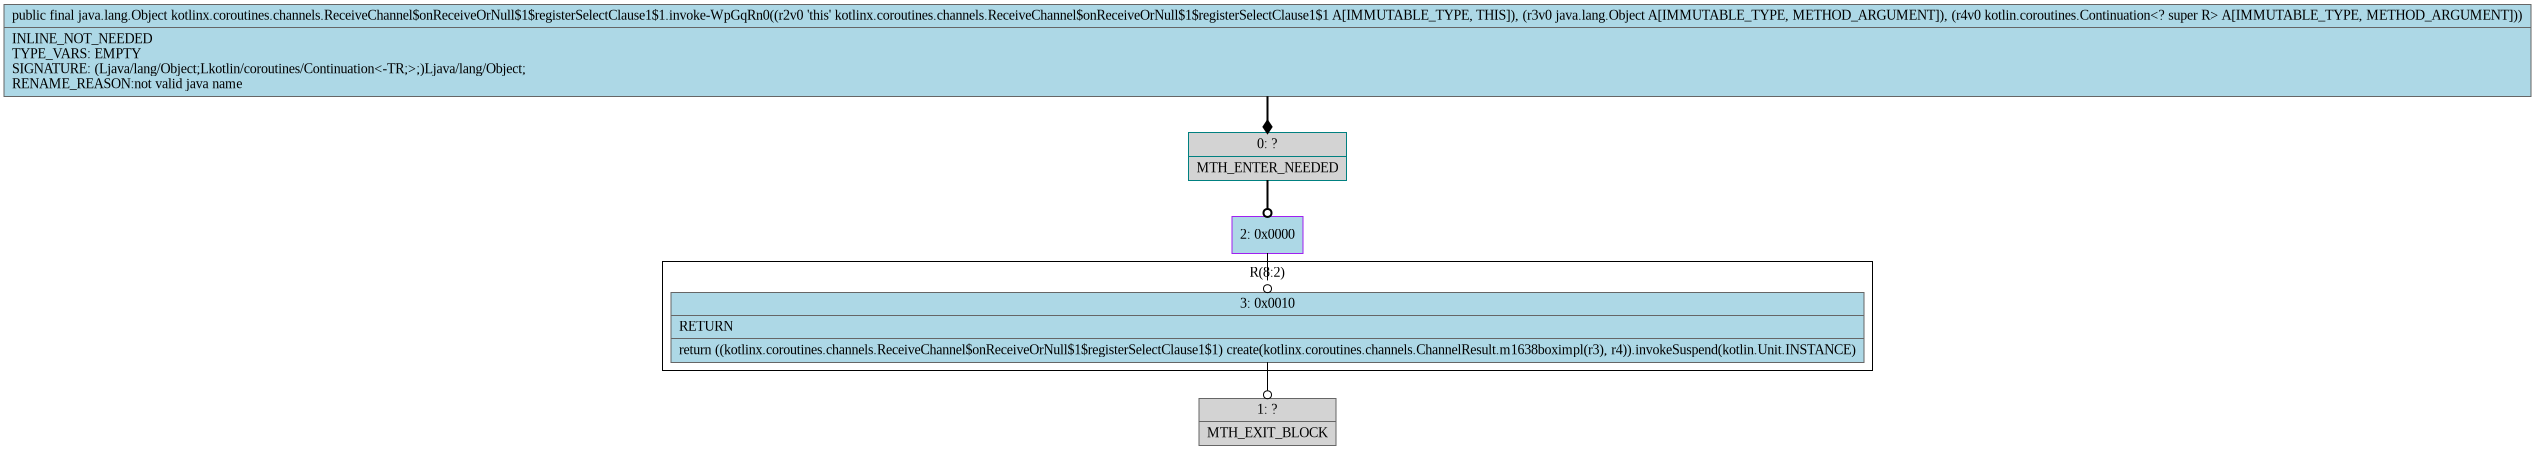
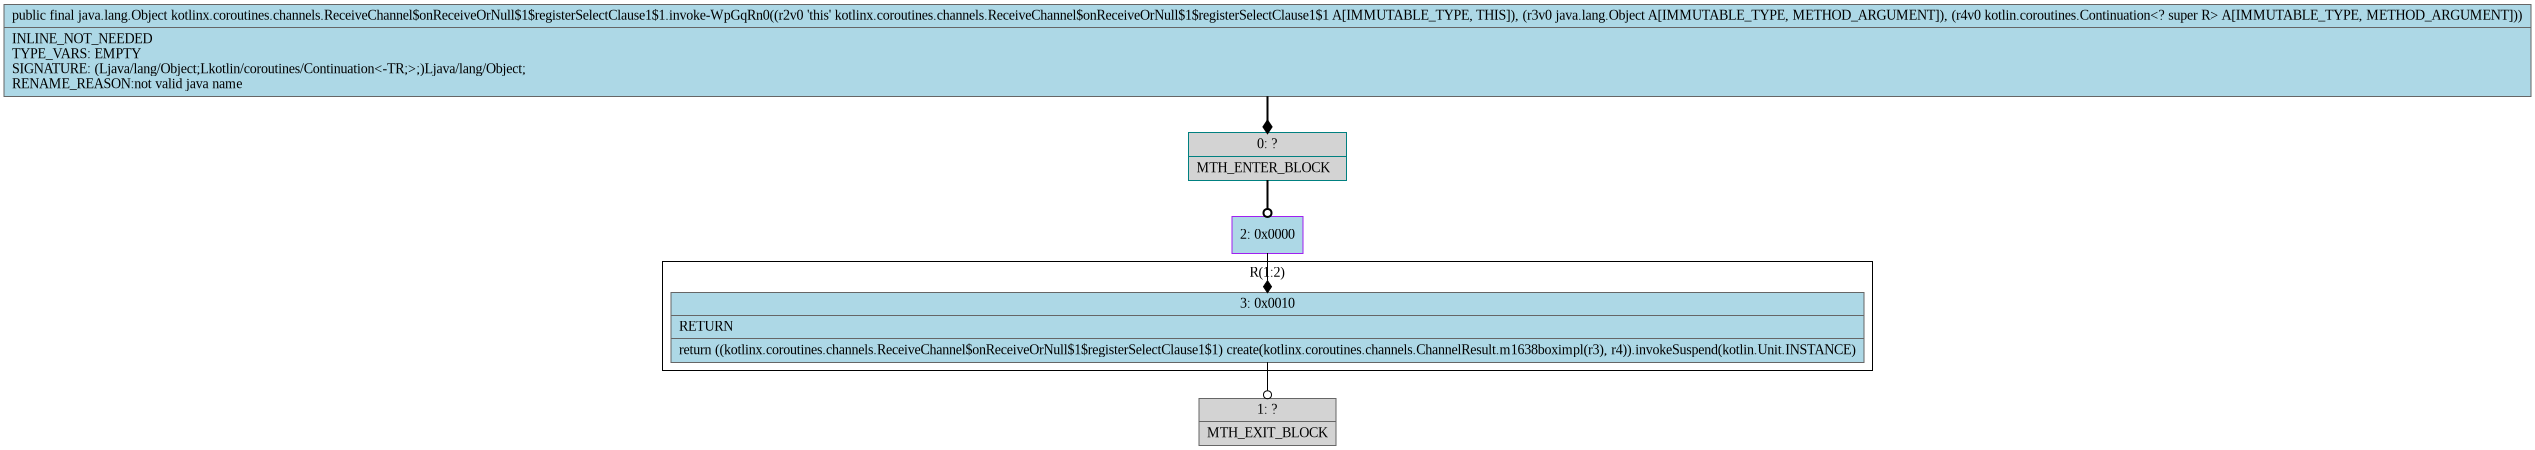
(1268, 168) -> (1264, 168)
(1268, 268) -> (1268, 268)
(1268, 273) -> (1268, 273)
